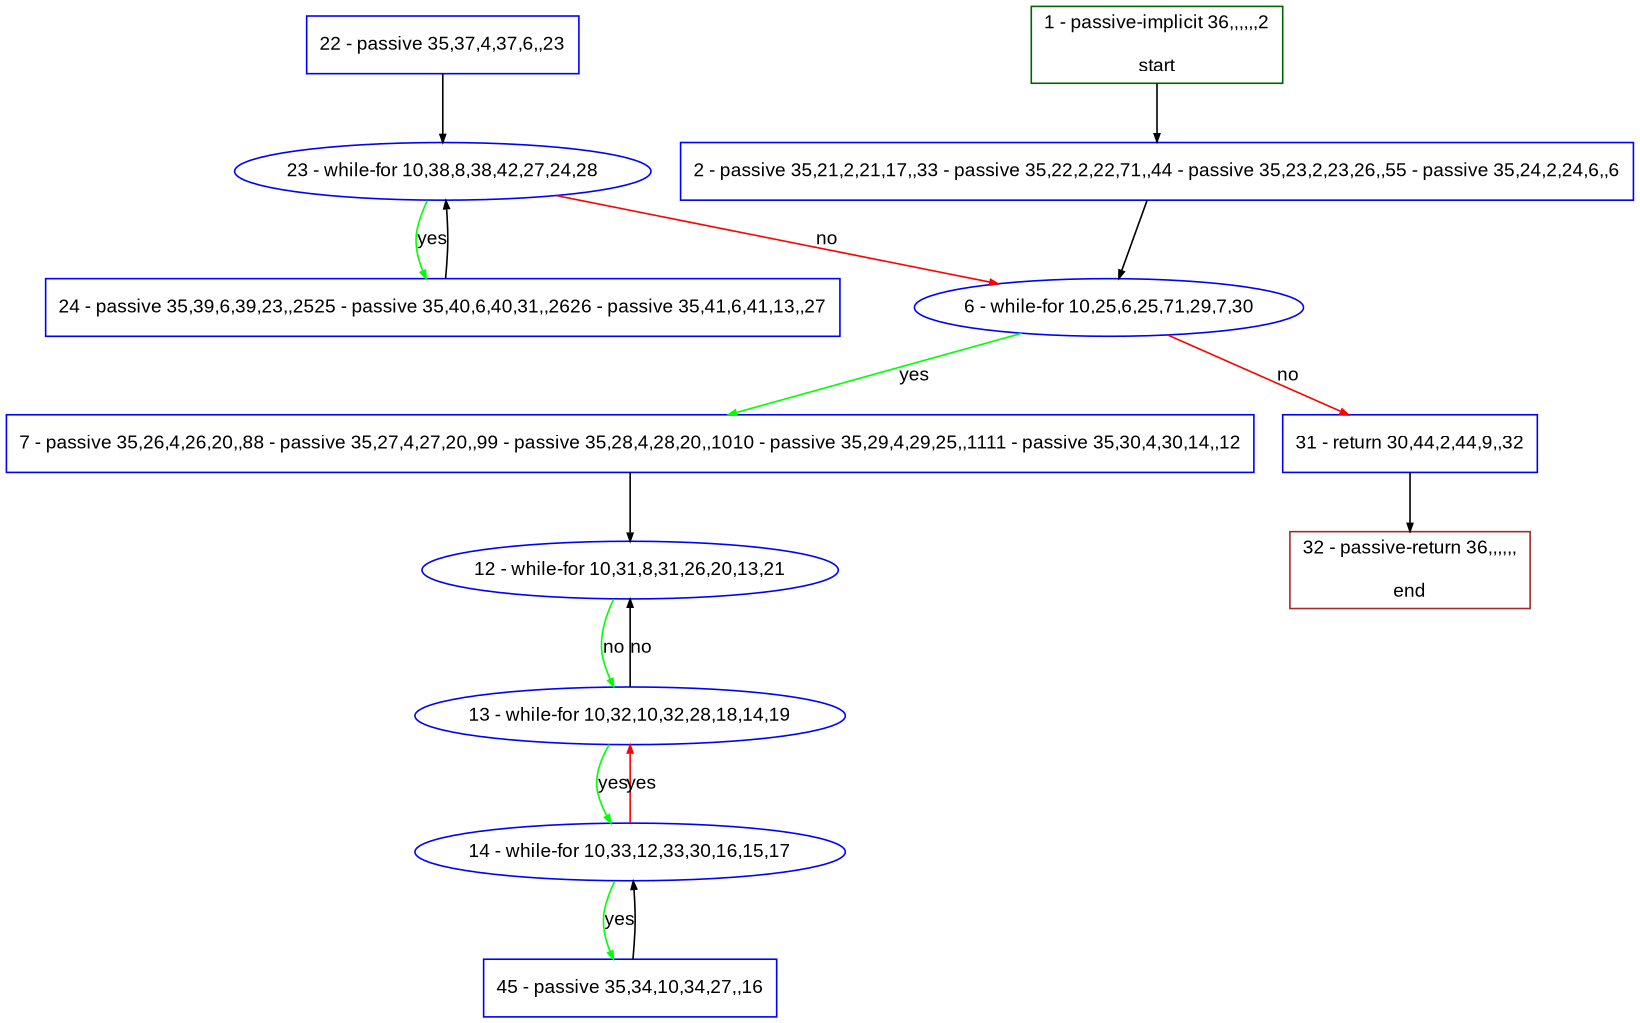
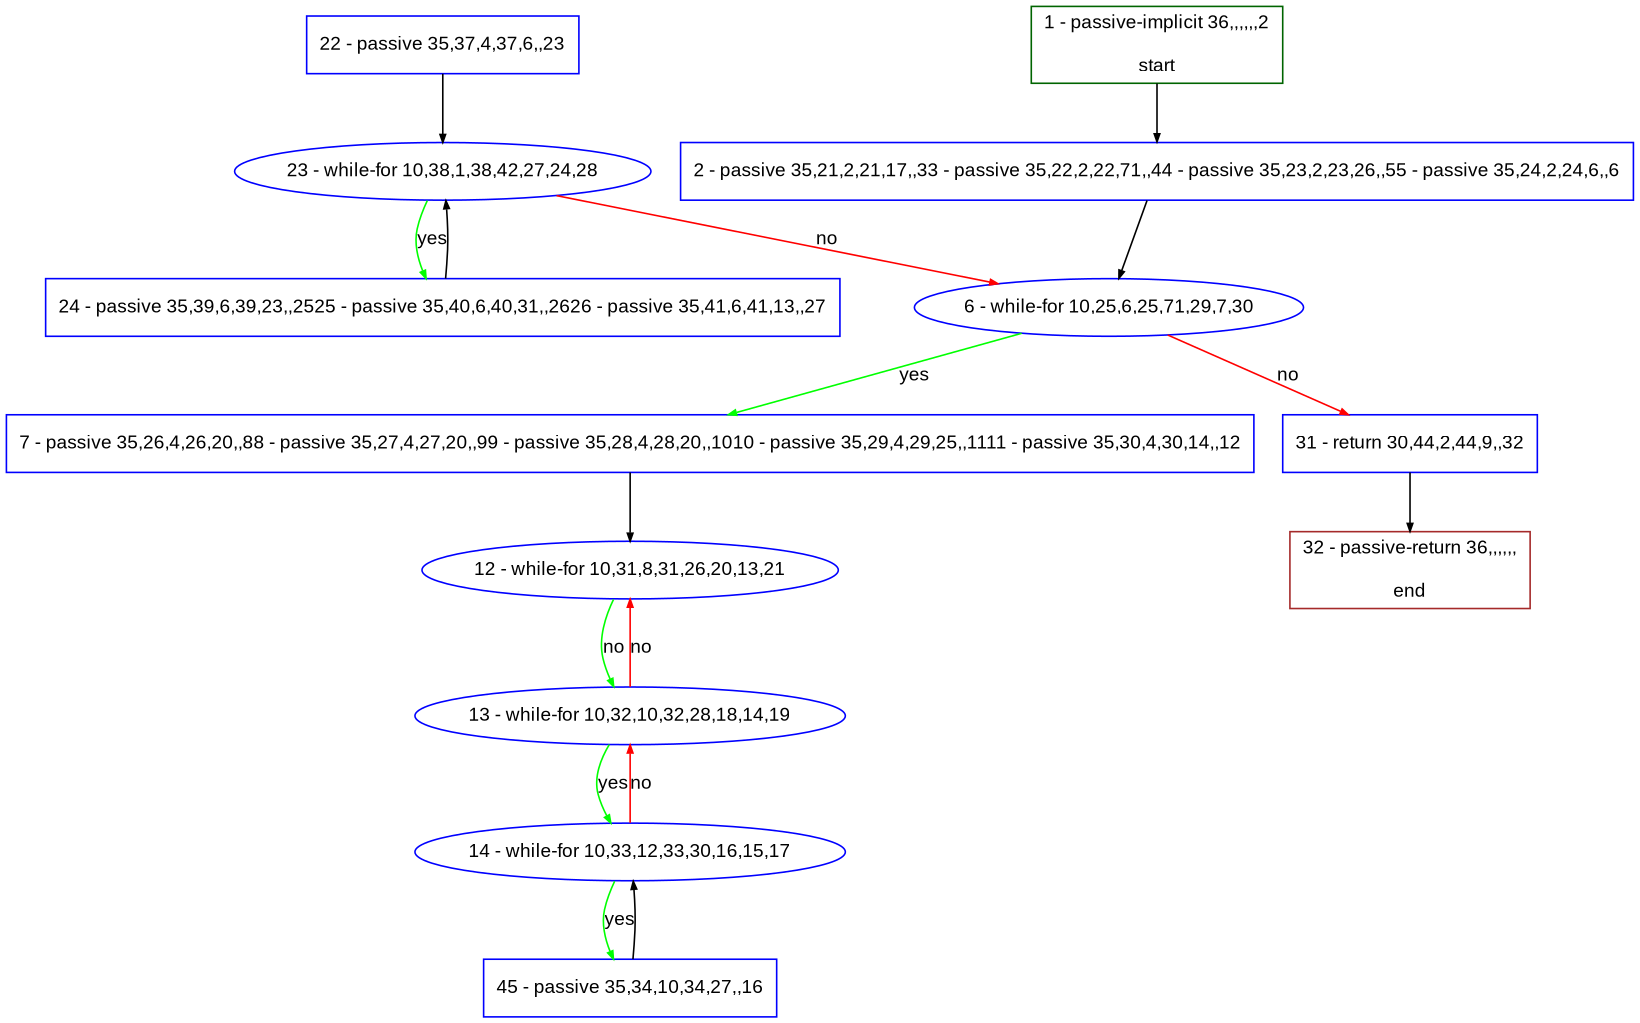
(443, 171) -> (443, 171)
(630, 647) -> (630, 647)
(641, 784) -> (641, 784)
